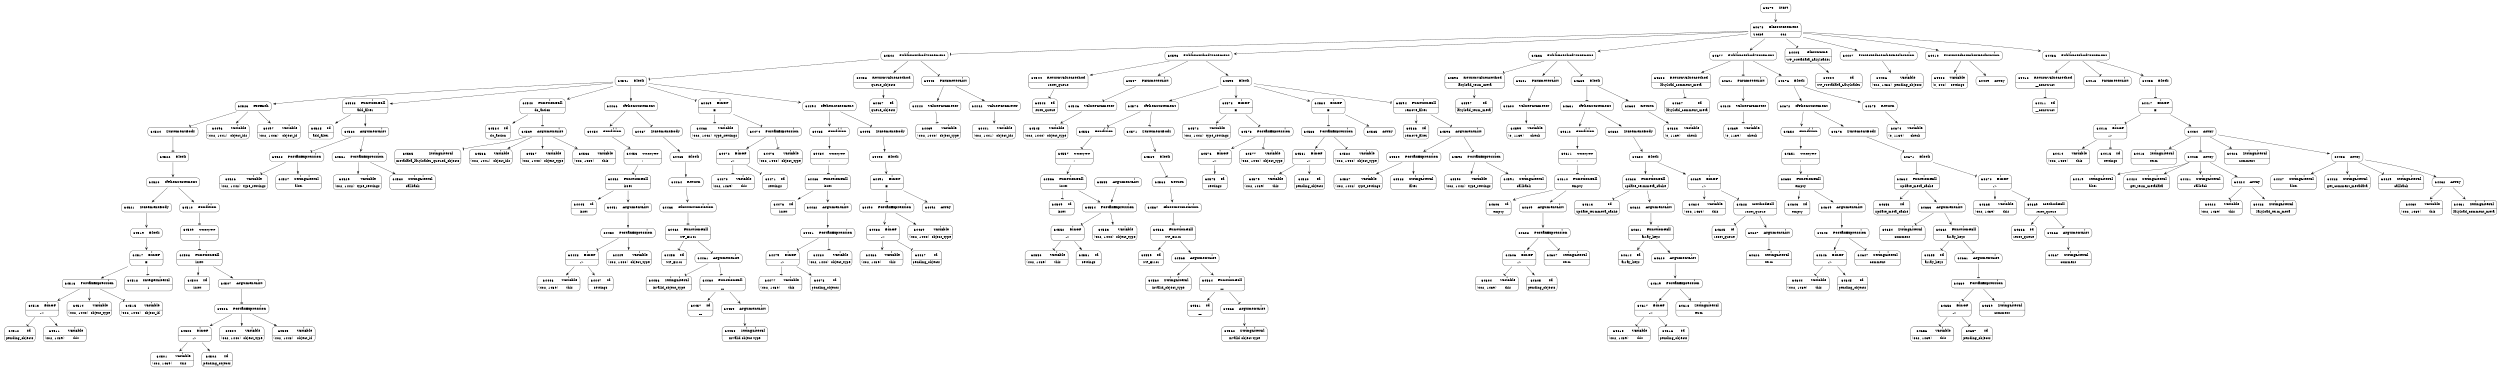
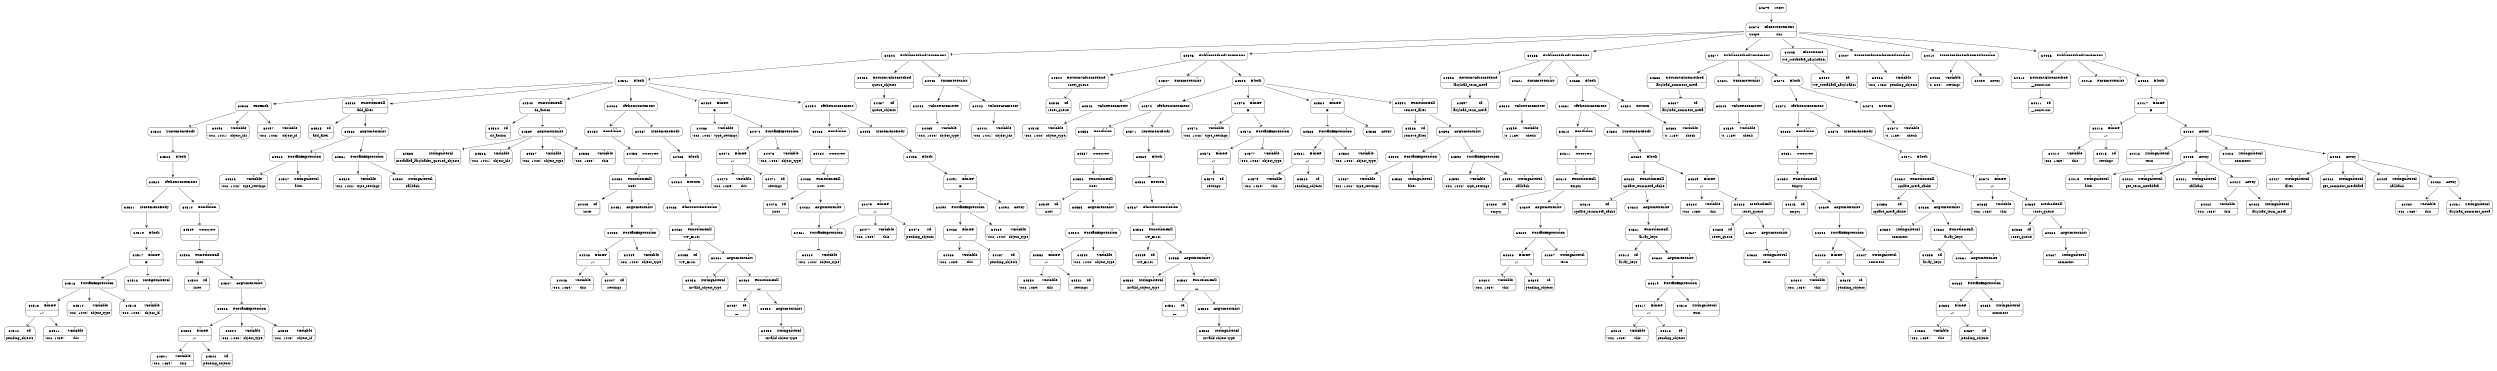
(1088, 196) -> (1093, 195)
(808, 244) -> (844, 221)
